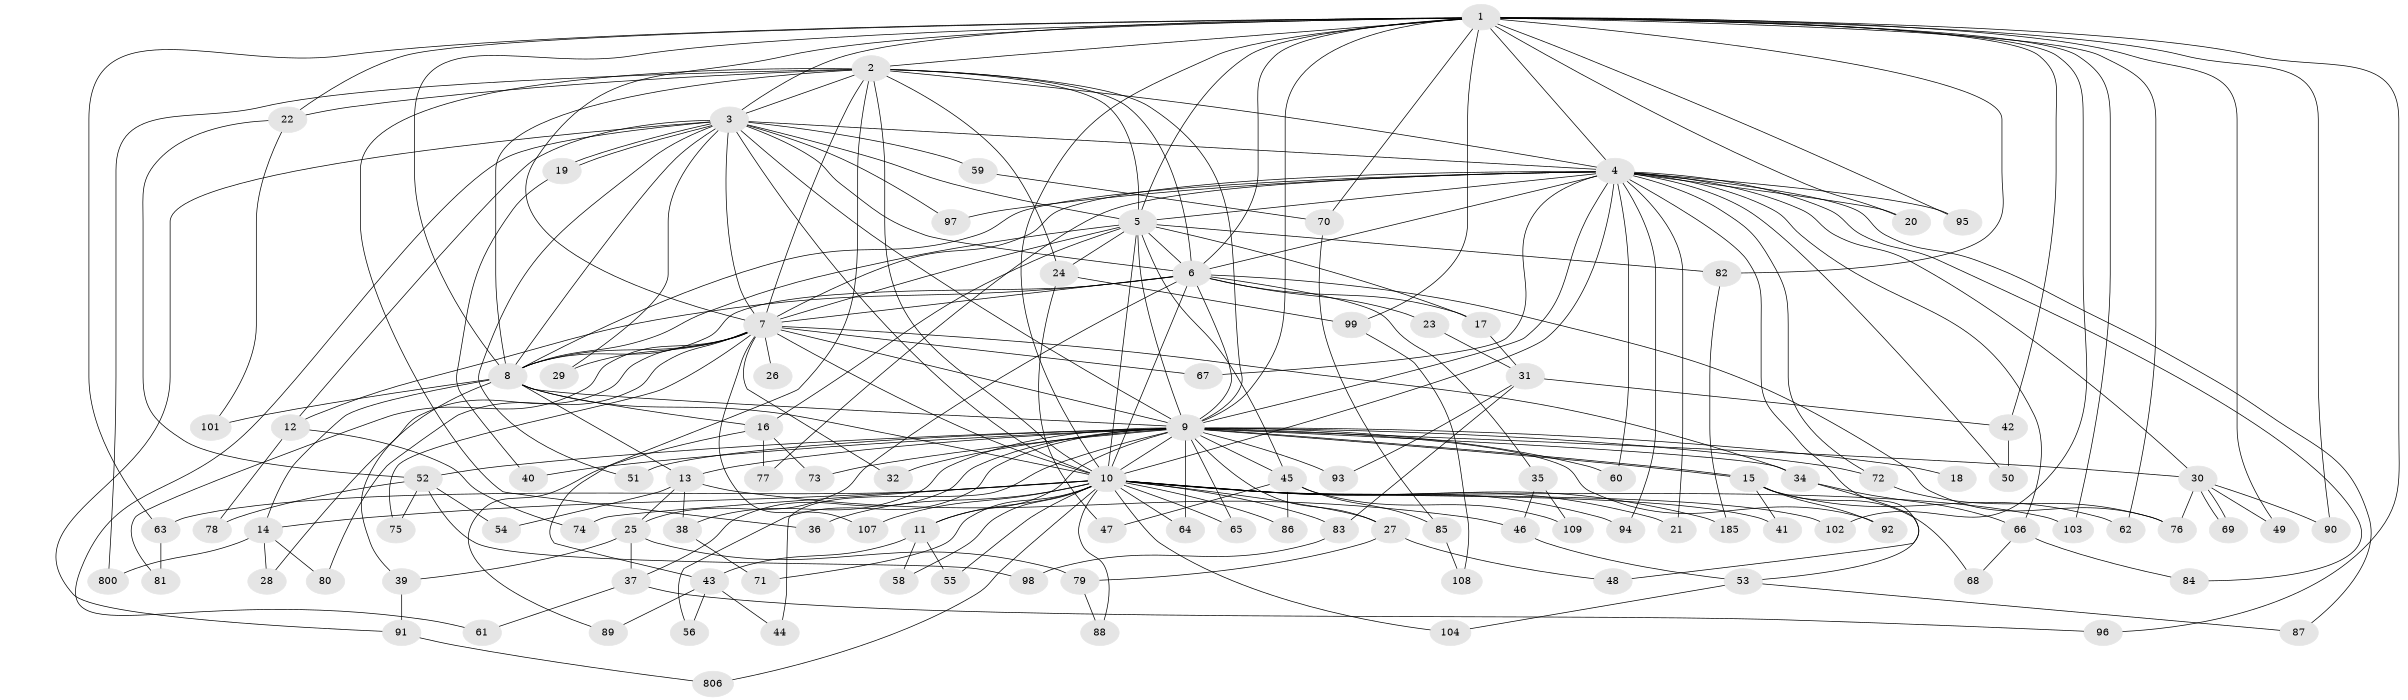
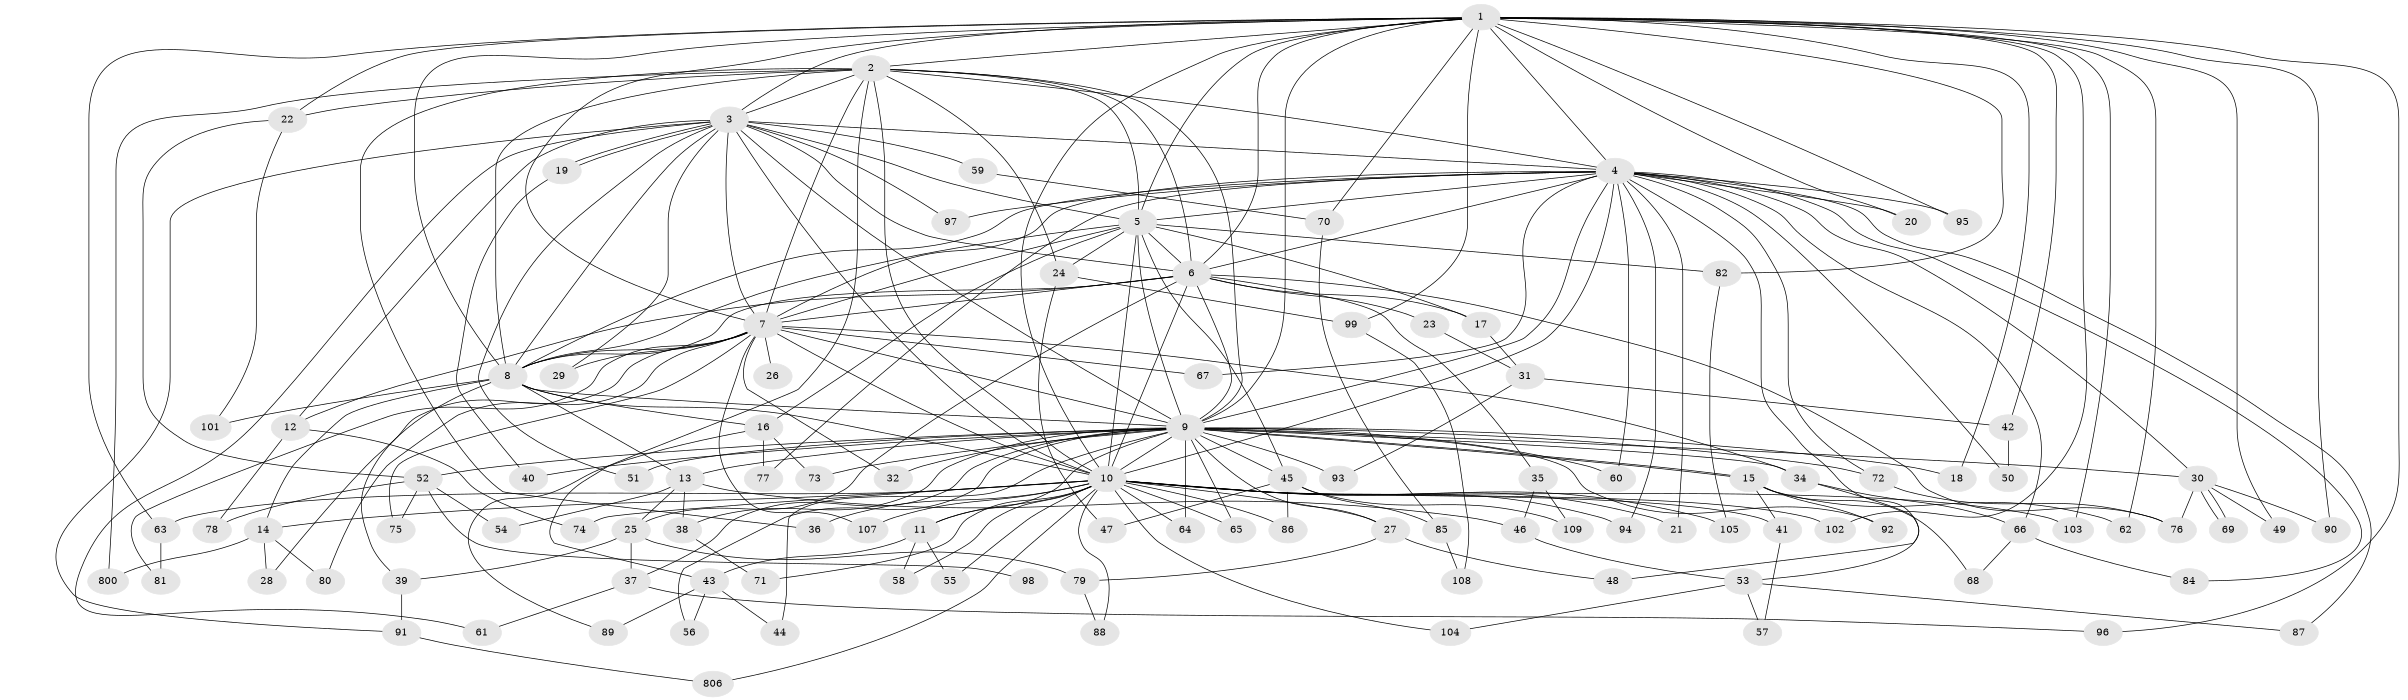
none -> (1957, 64)
(1339, 530) -> none
(1730, 530) -> (1730, 530)
none -> (1763, 633)
